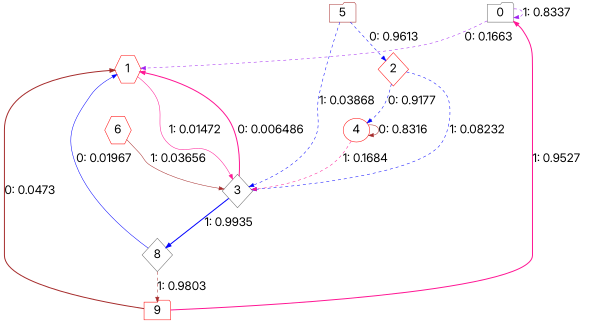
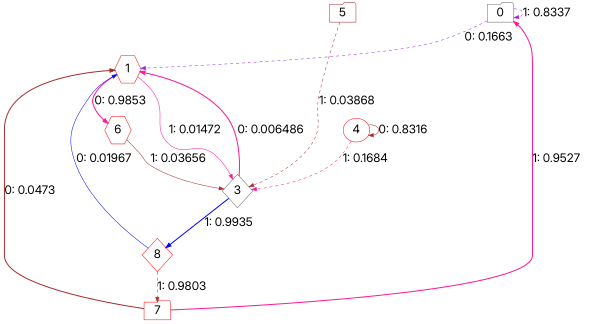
(393, 69) -> none
none -> (94, 97)
(318, 118) -> (318, 118)
(157, 255) -> (157, 255)
(157, 311) -> (157, 311)
